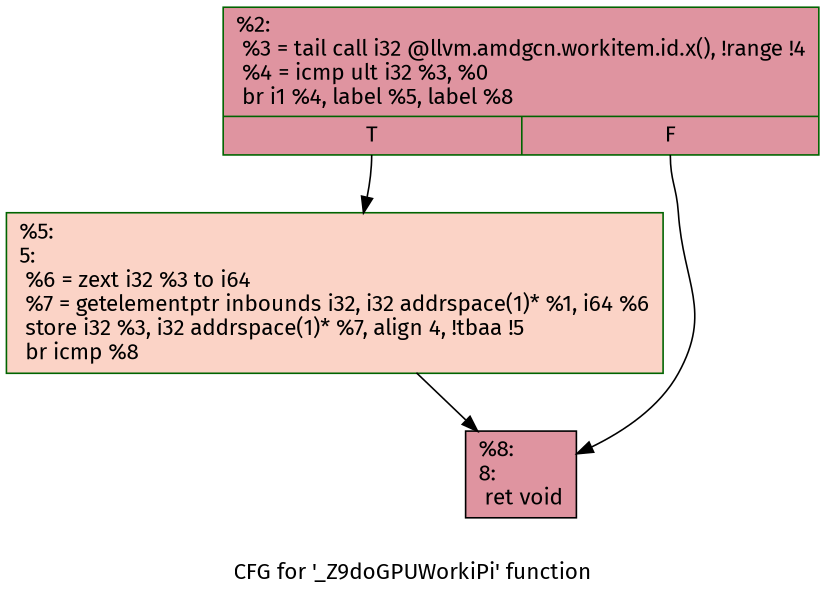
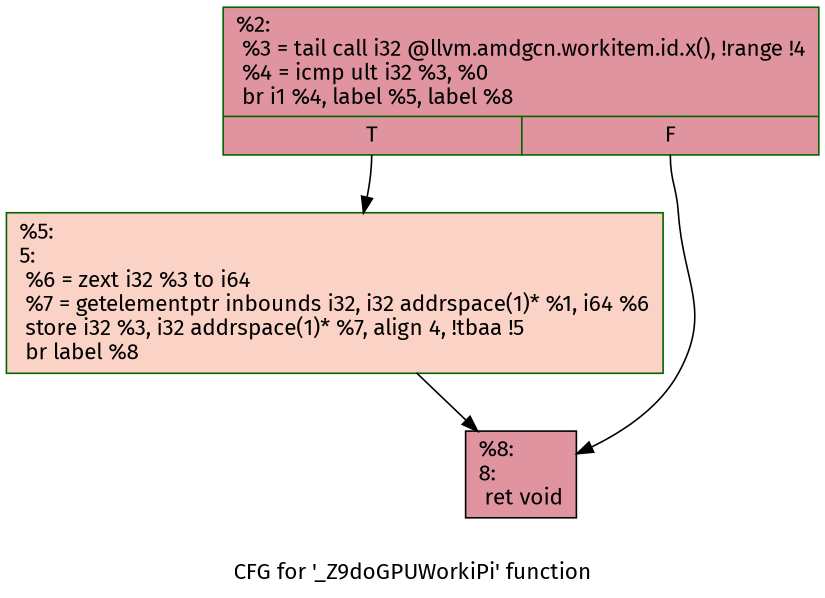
(79, 352) -> (79, 352)
